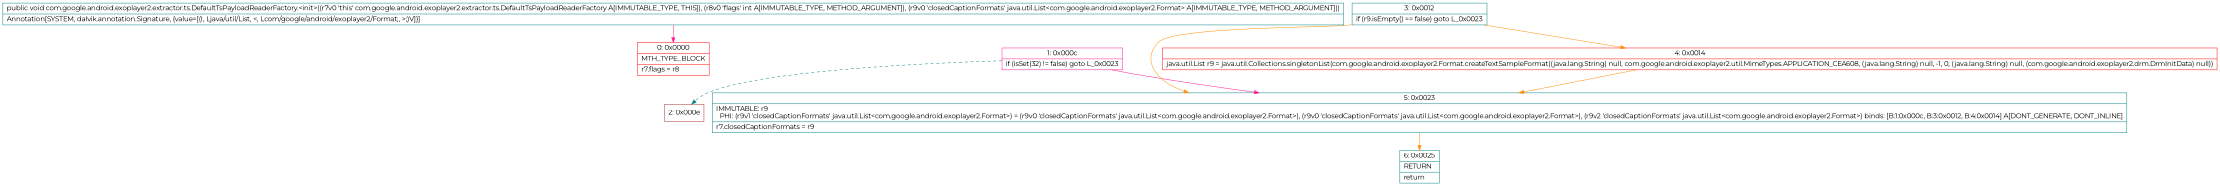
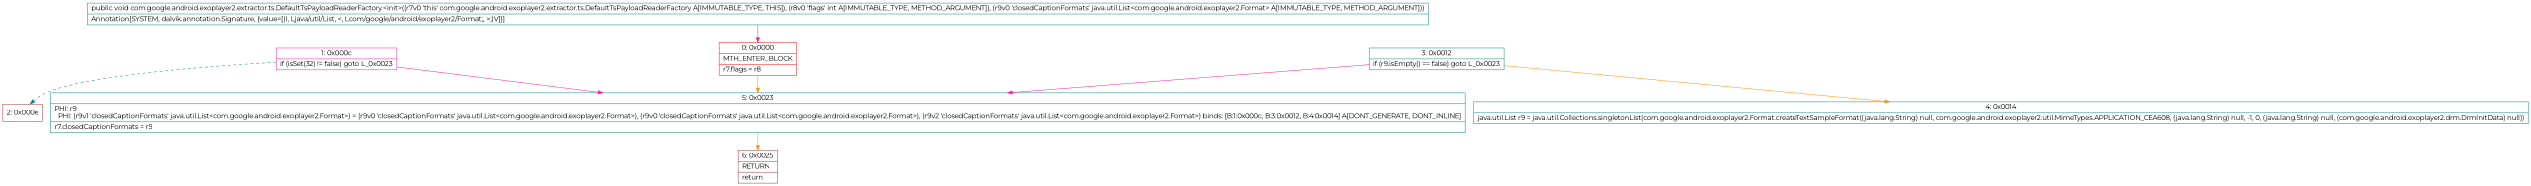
(1221, 31) -> (1191, 79)
(673, 59) -> (758, 59)
(1690, 59) -> (2001, 113)
(1580, 81) -> (758, 82)
(743, 109) -> (66, 109)
(1420, 167) -> (758, 167)
